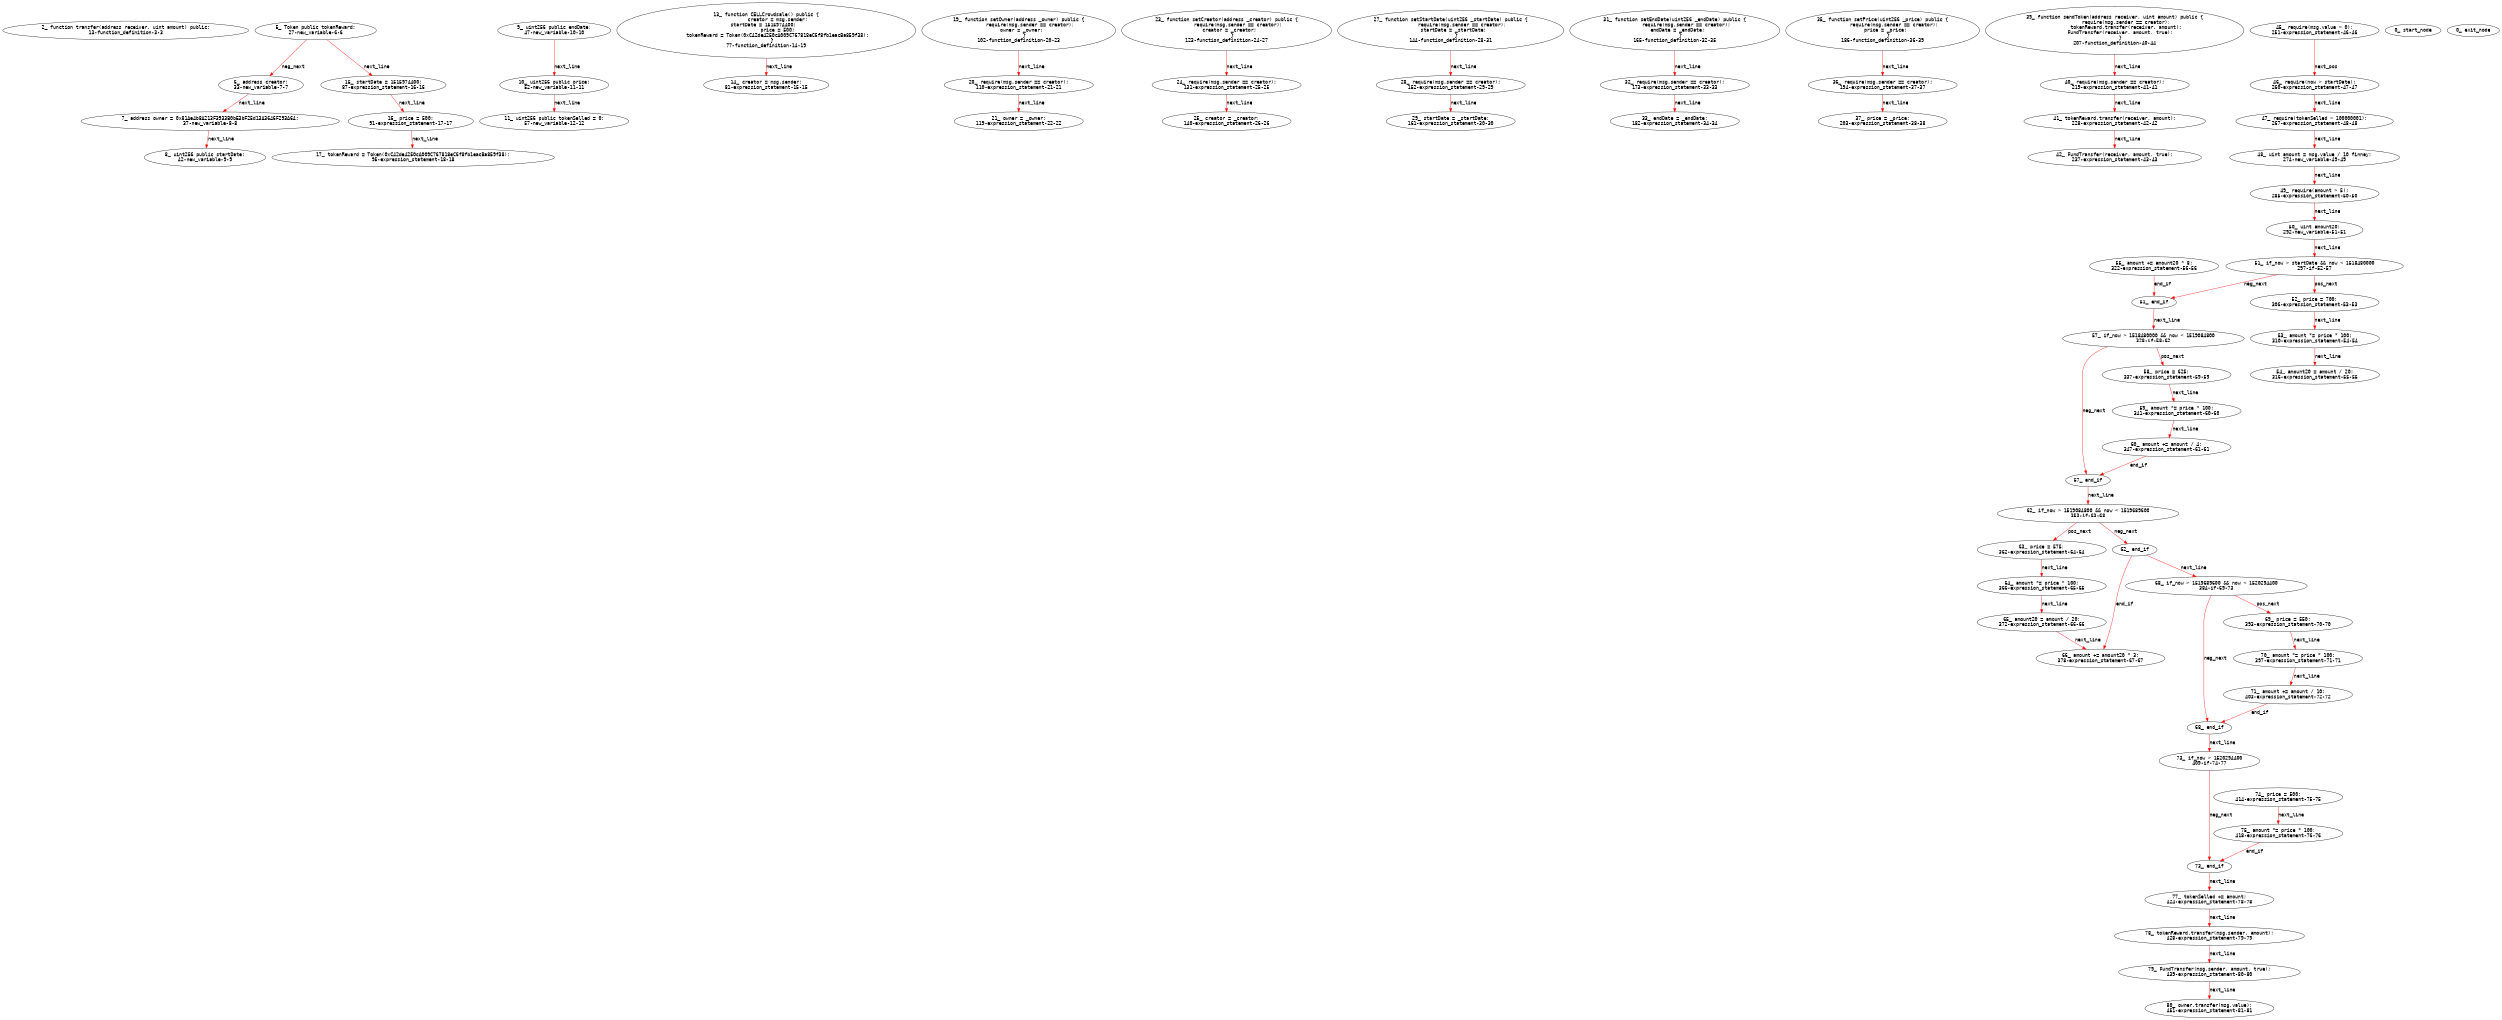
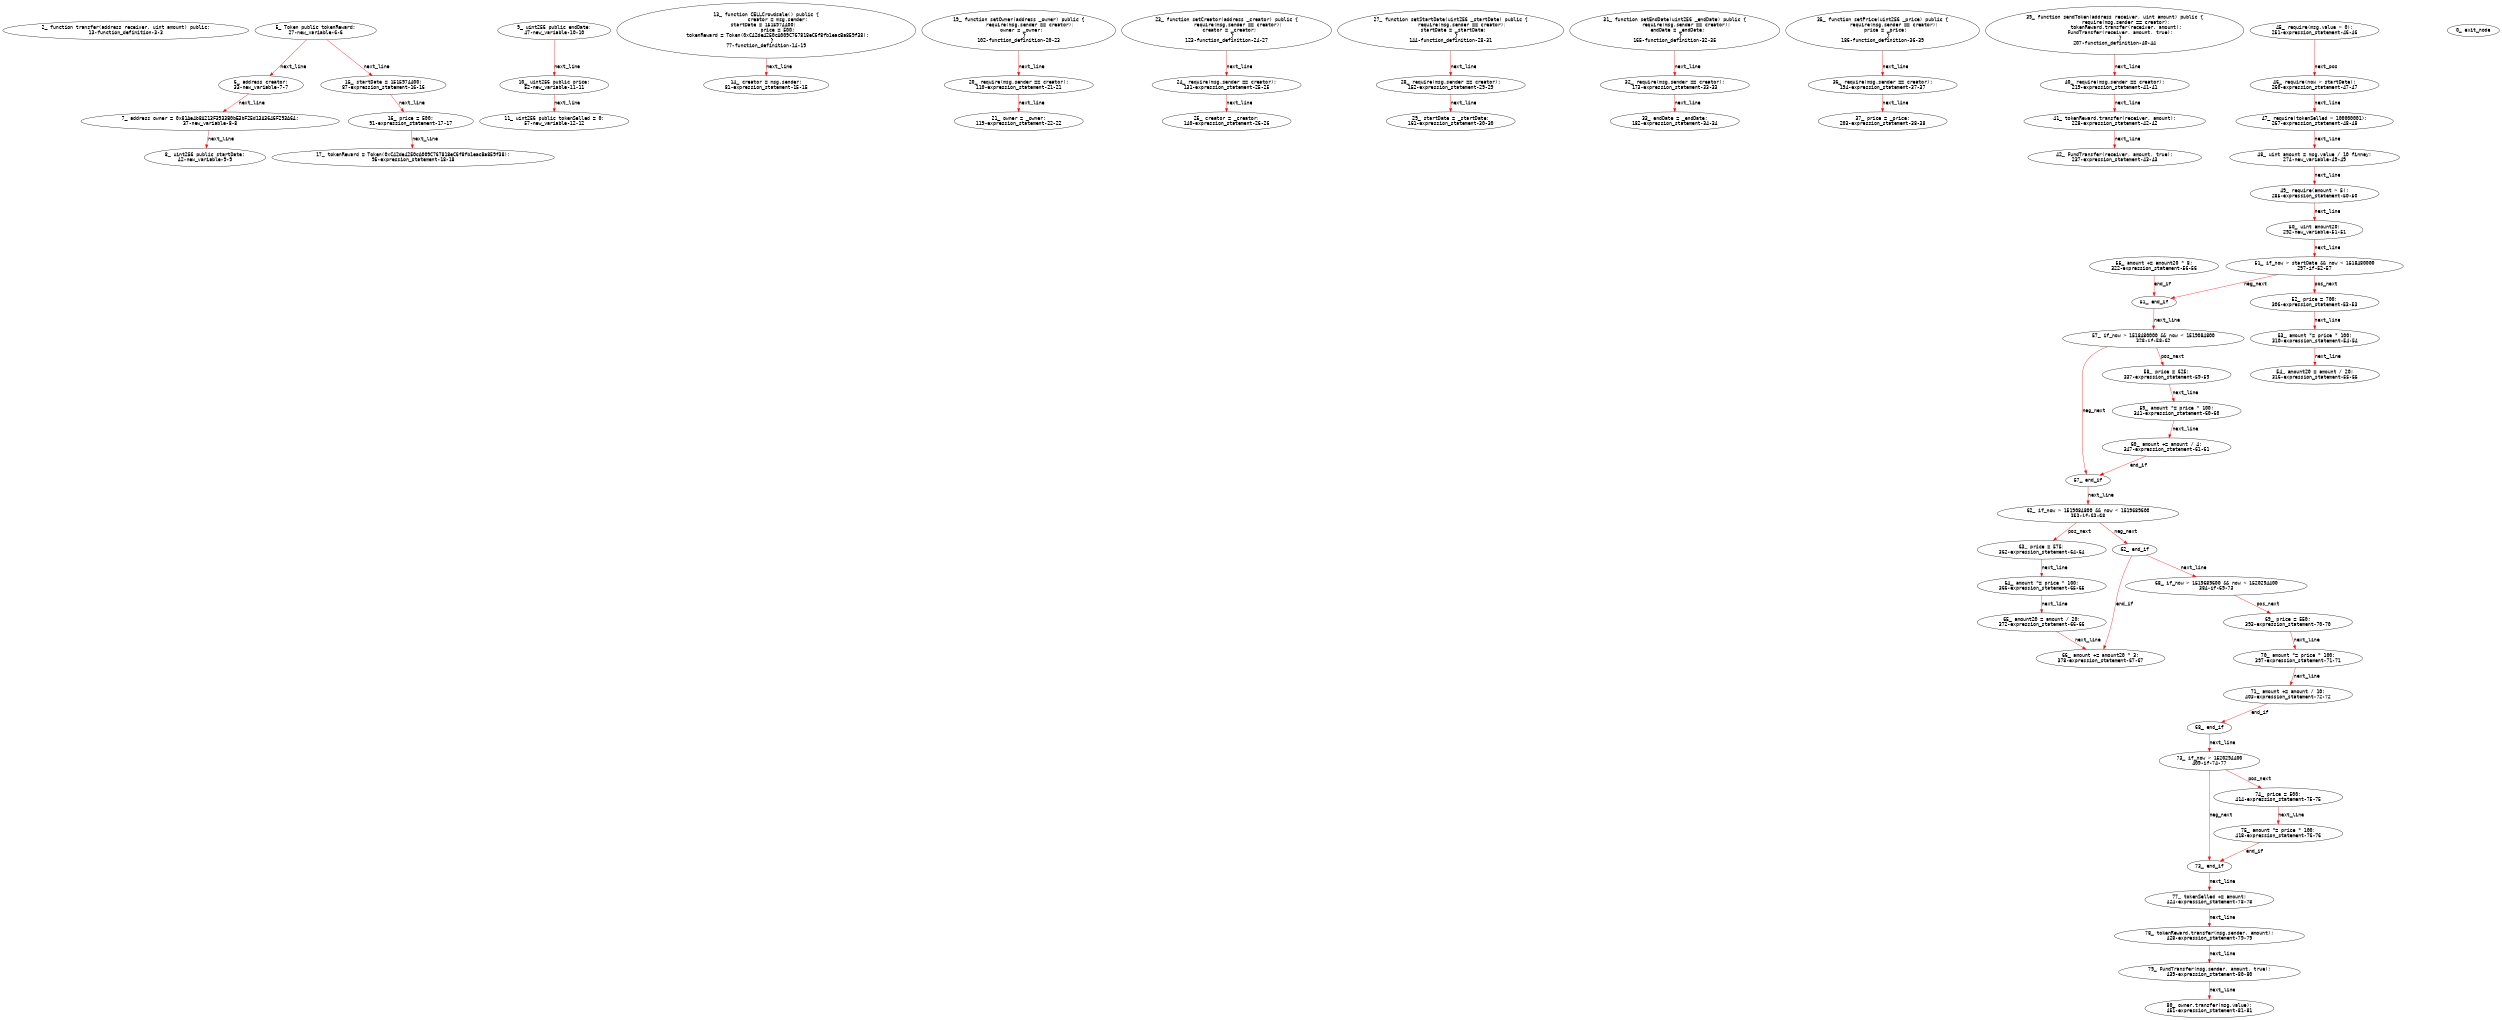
(2413, 30) -> none
(293, 67) -> (293, 67)
(2204, 656) -> none
none -> (2242, 778)
